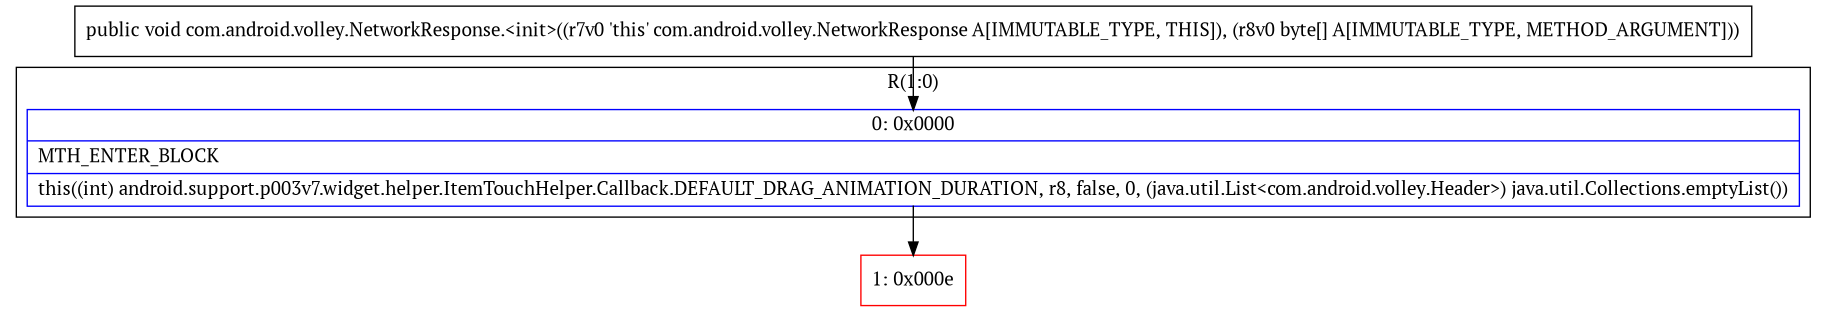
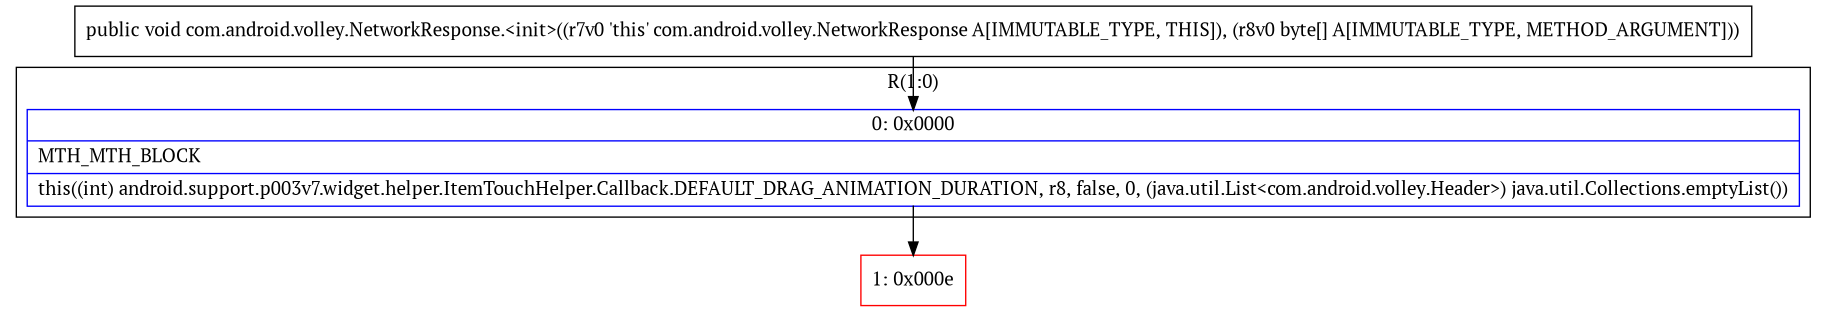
(129, 157) -> (120, 157)
